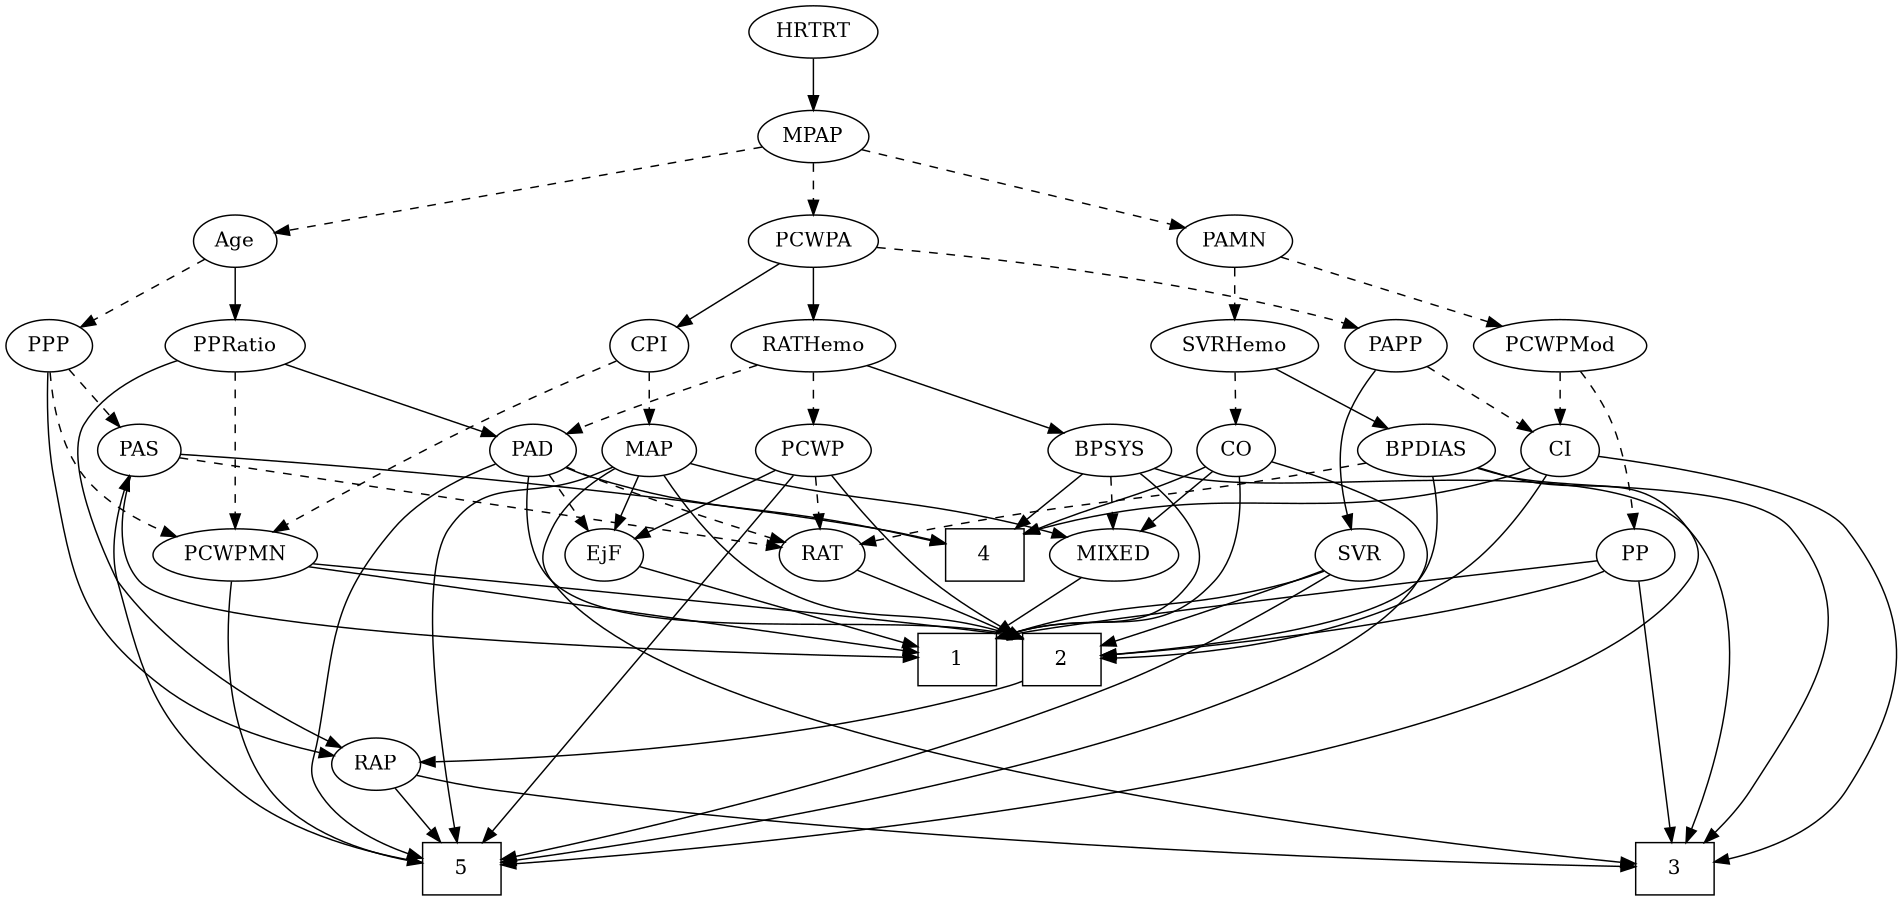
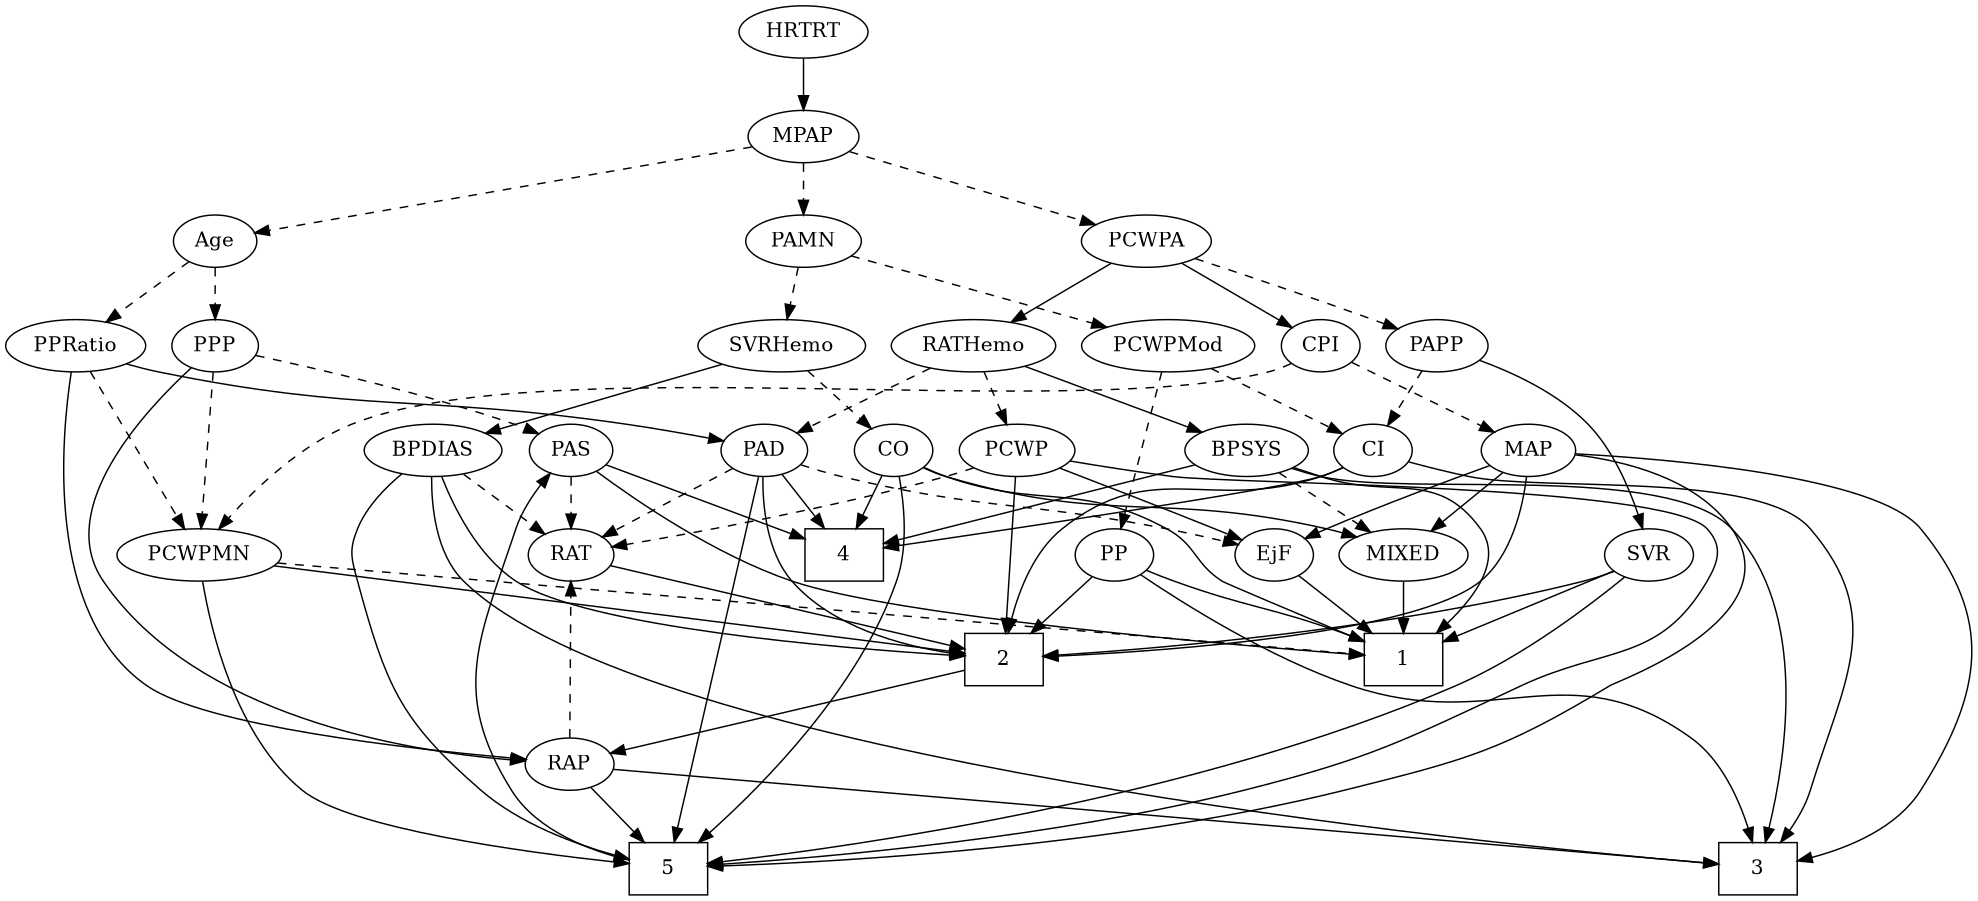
(235, 286) -> (154, 287)
(562, 602) -> (867, 613)
none -> (570, 667)
